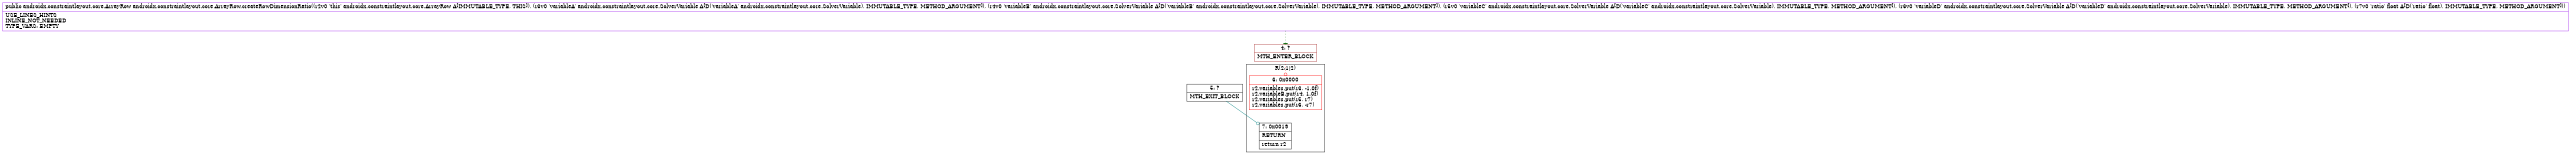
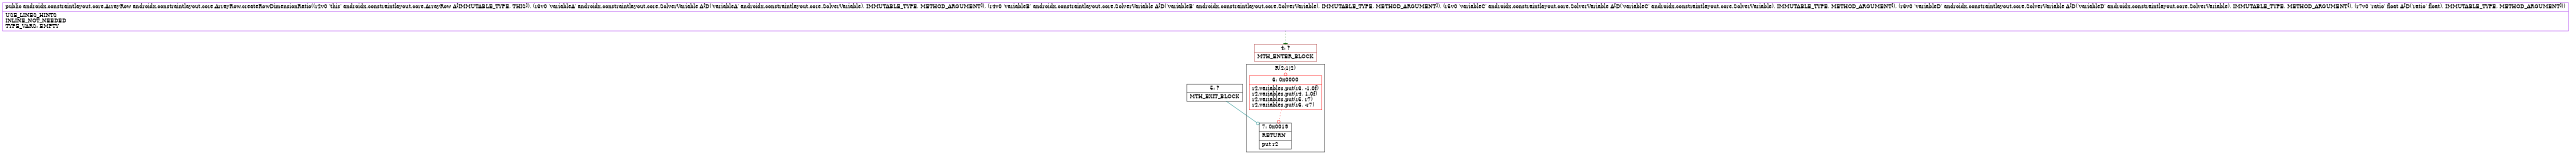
(1285, 94) -> (1285, 94)
none -> (1280, 115)
(1274, 144) -> (1270, 144)
